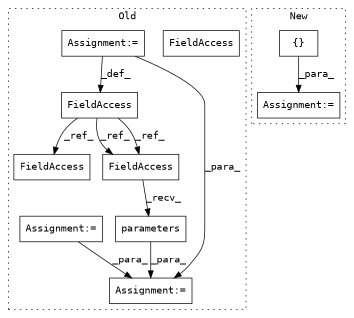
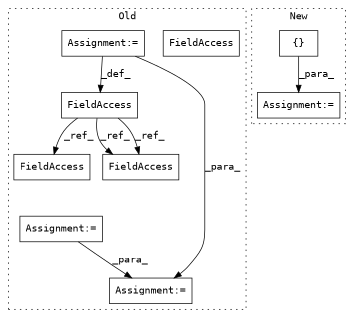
(151, 229) -> none
